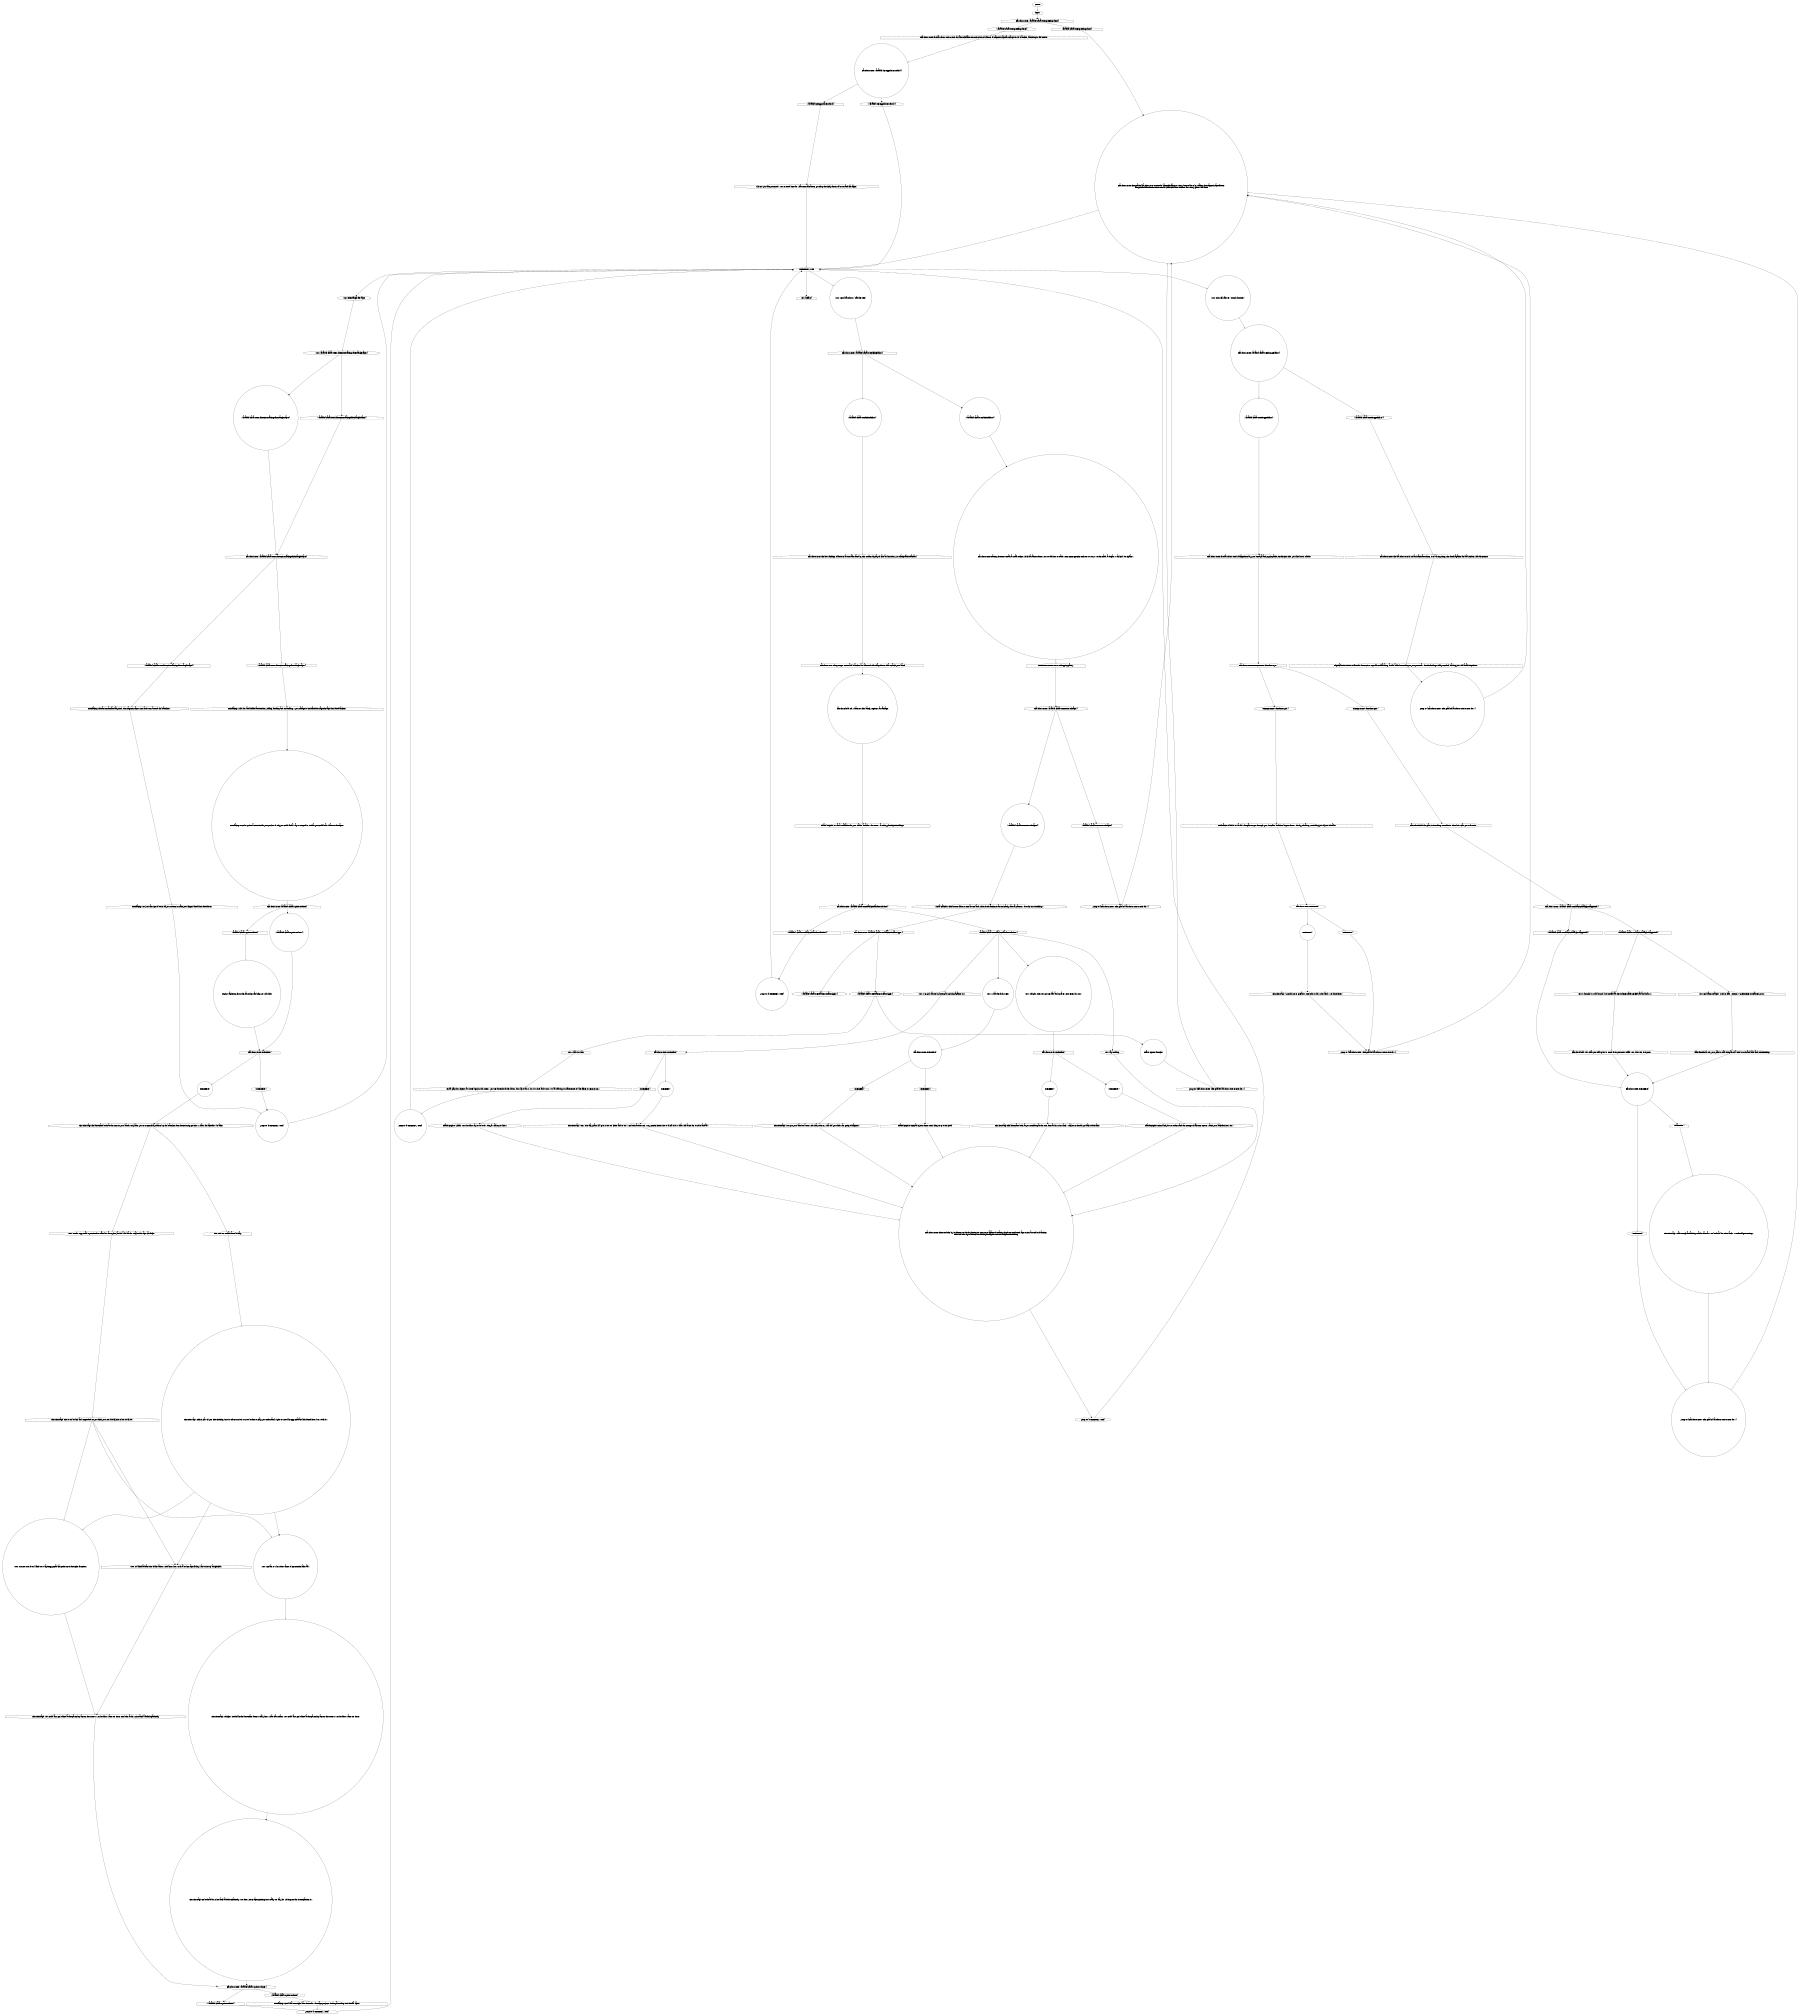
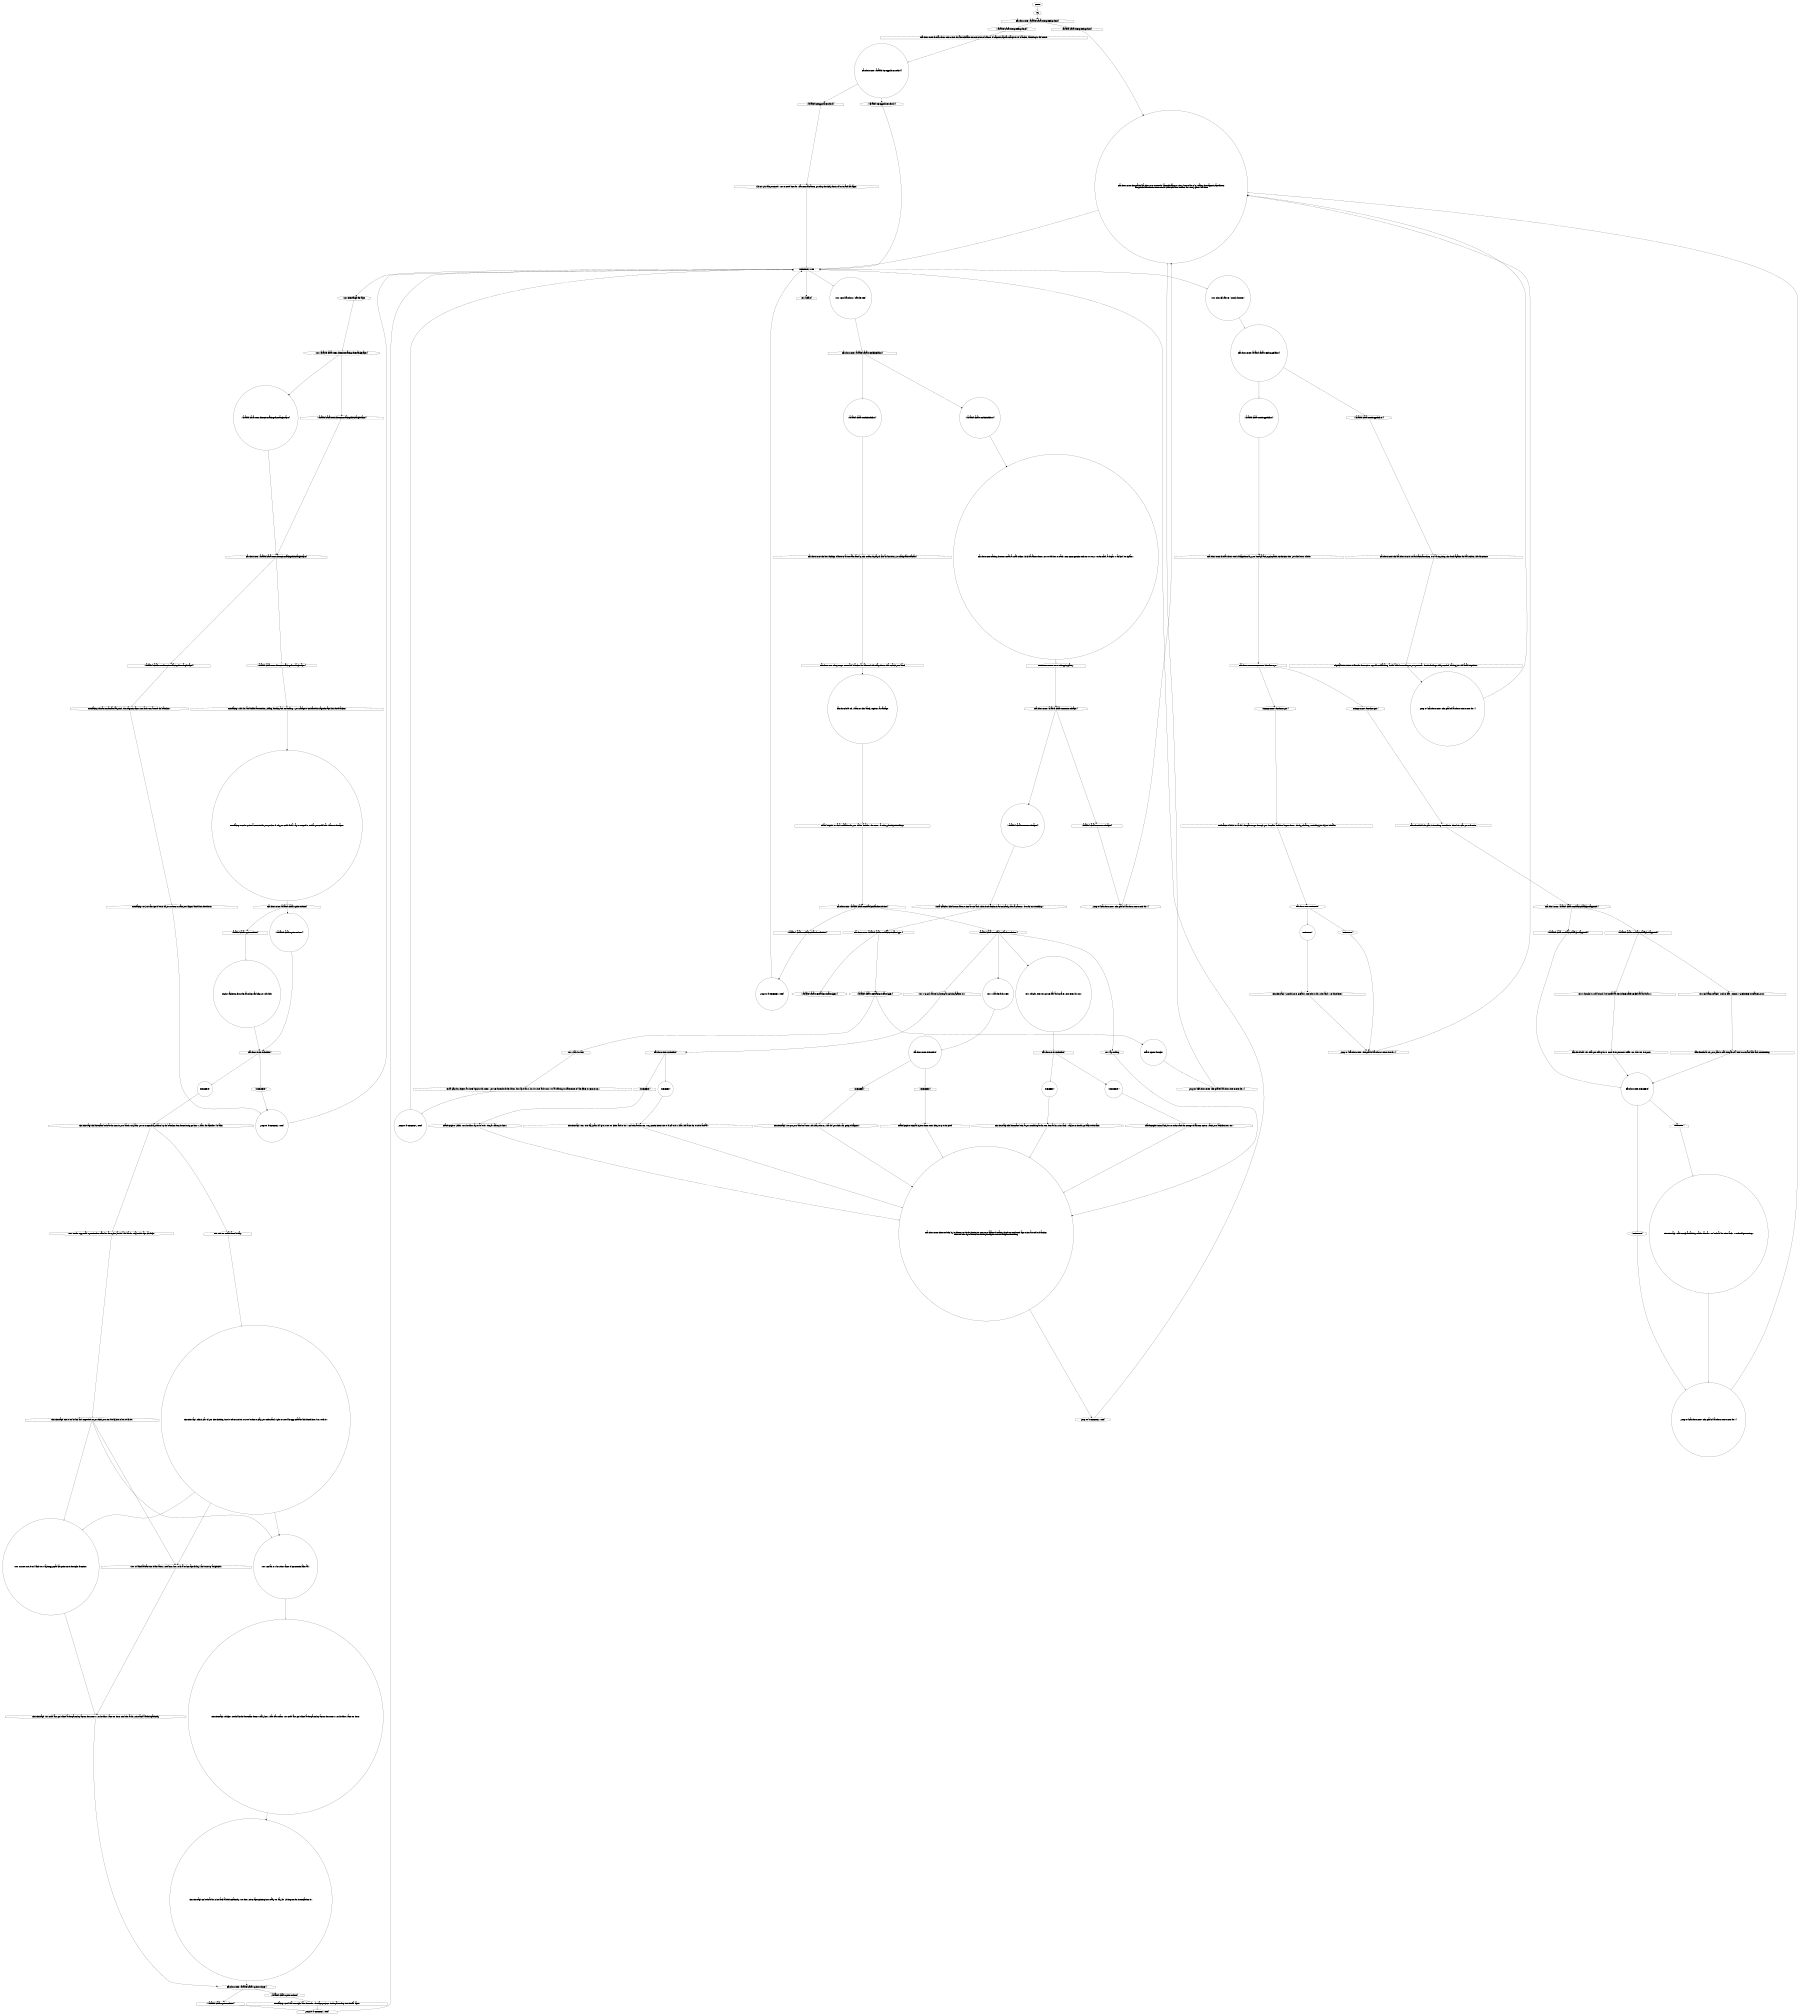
(1037, 13) -> (1037, 13)
